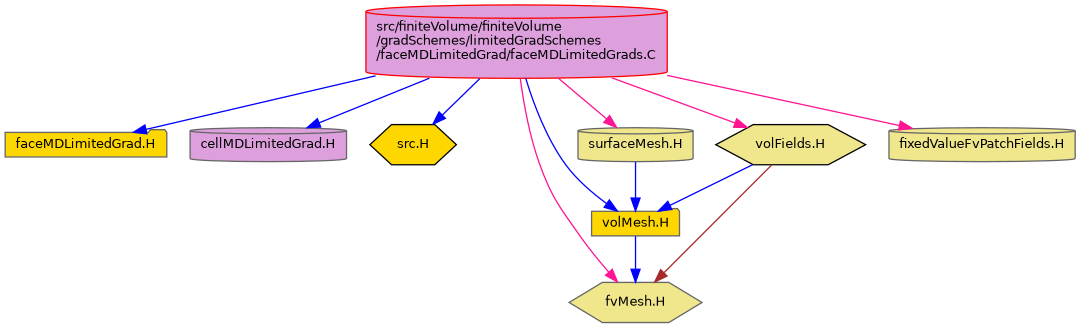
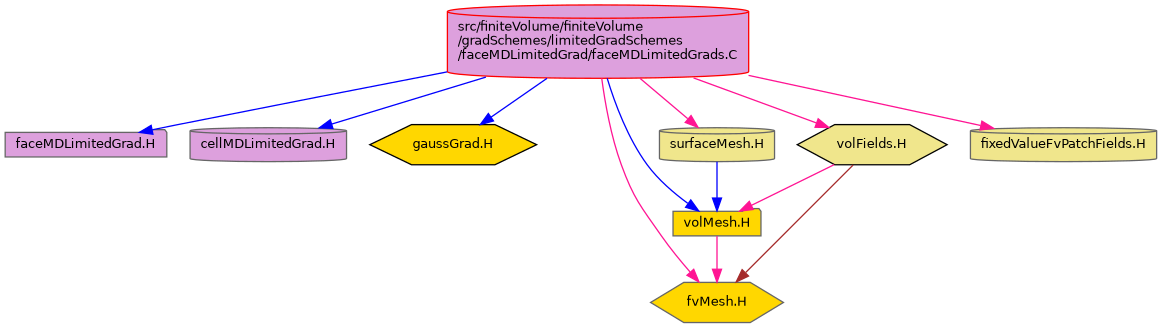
(86, 145) -> (86, 145)
(413, 145) -> (453, 145)
(711, 185) -> (793, 185)
(636, 253) -> (717, 253)
(636, 302) -> (717, 302)
